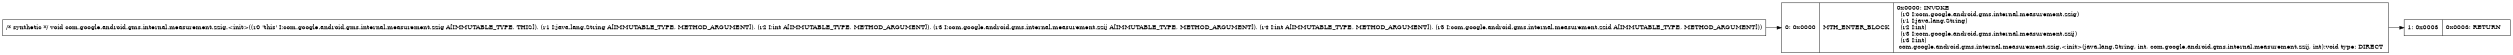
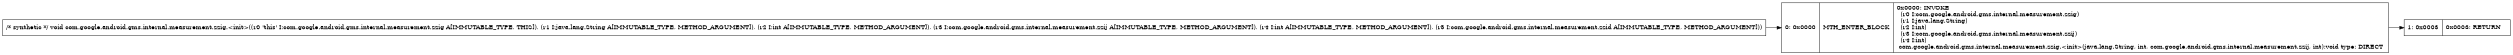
(1912, 41) -> (1912, 41)
